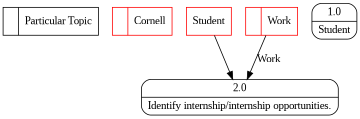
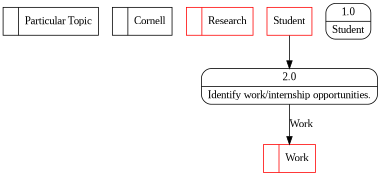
(142, 21) -> (142, 21)
none -> (220, 21)
(258, 54) -> (289, 120)
(240, 106) -> (289, 95)
